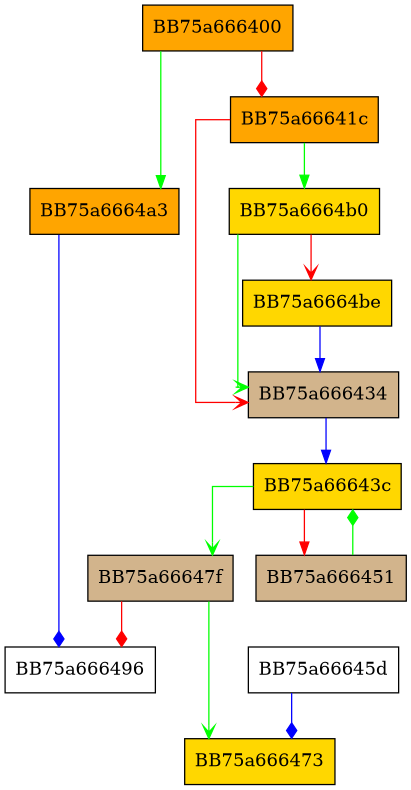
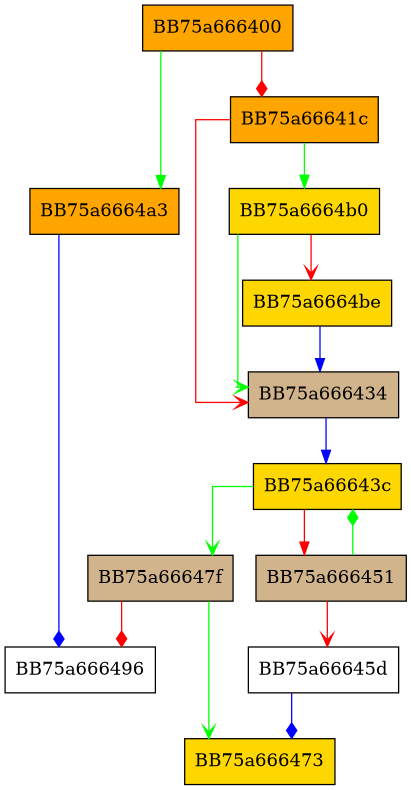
none -> (327, 618)
